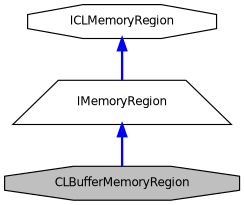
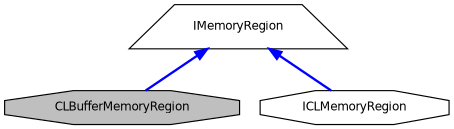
(122, 65) -> (305, 73)
